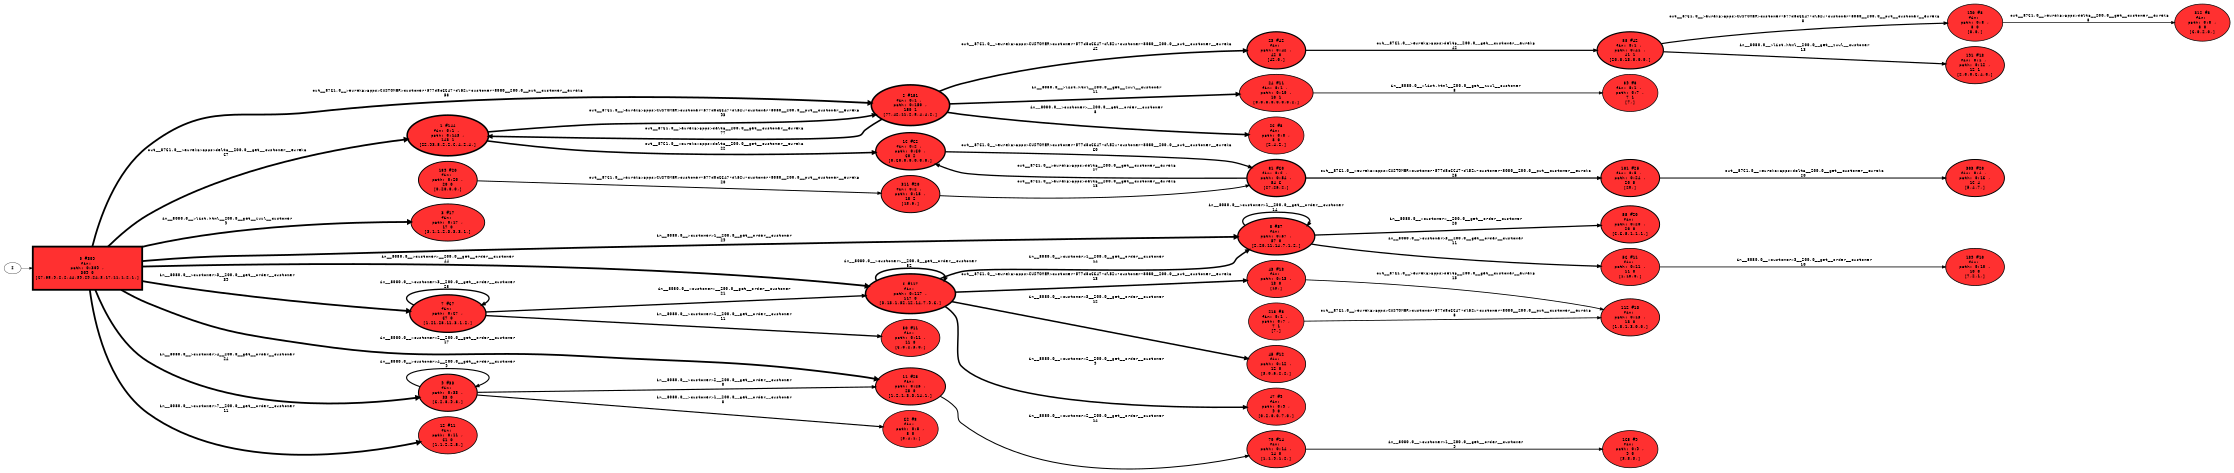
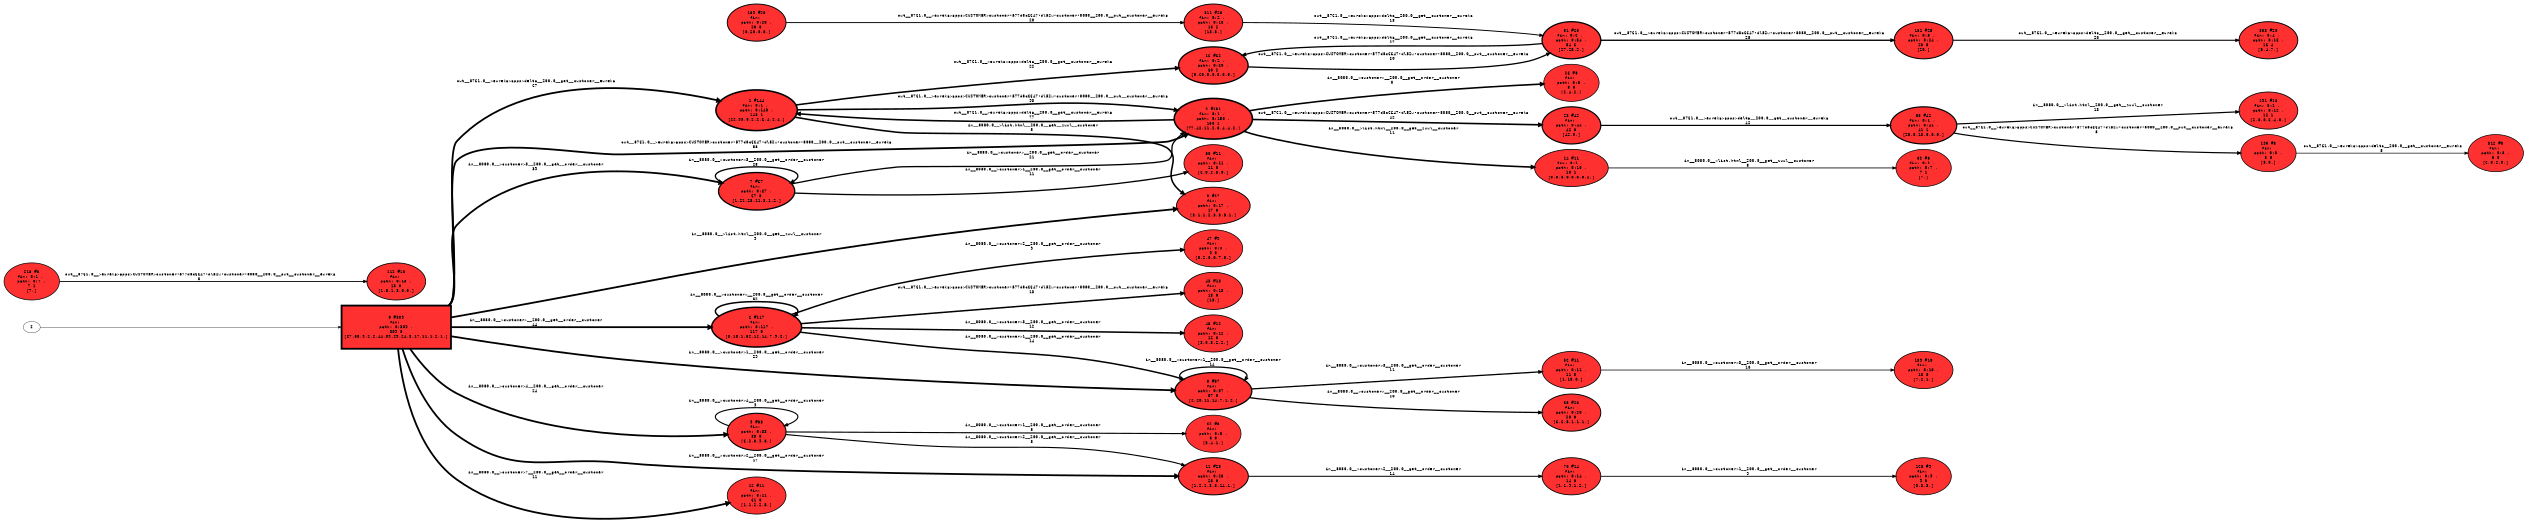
none -> (1006, 134)
(1454, 289) -> none
(674, 304) -> (995, 166)
